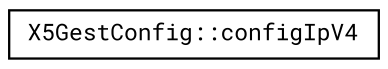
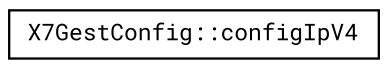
(194, 34) -> (194, 34)
